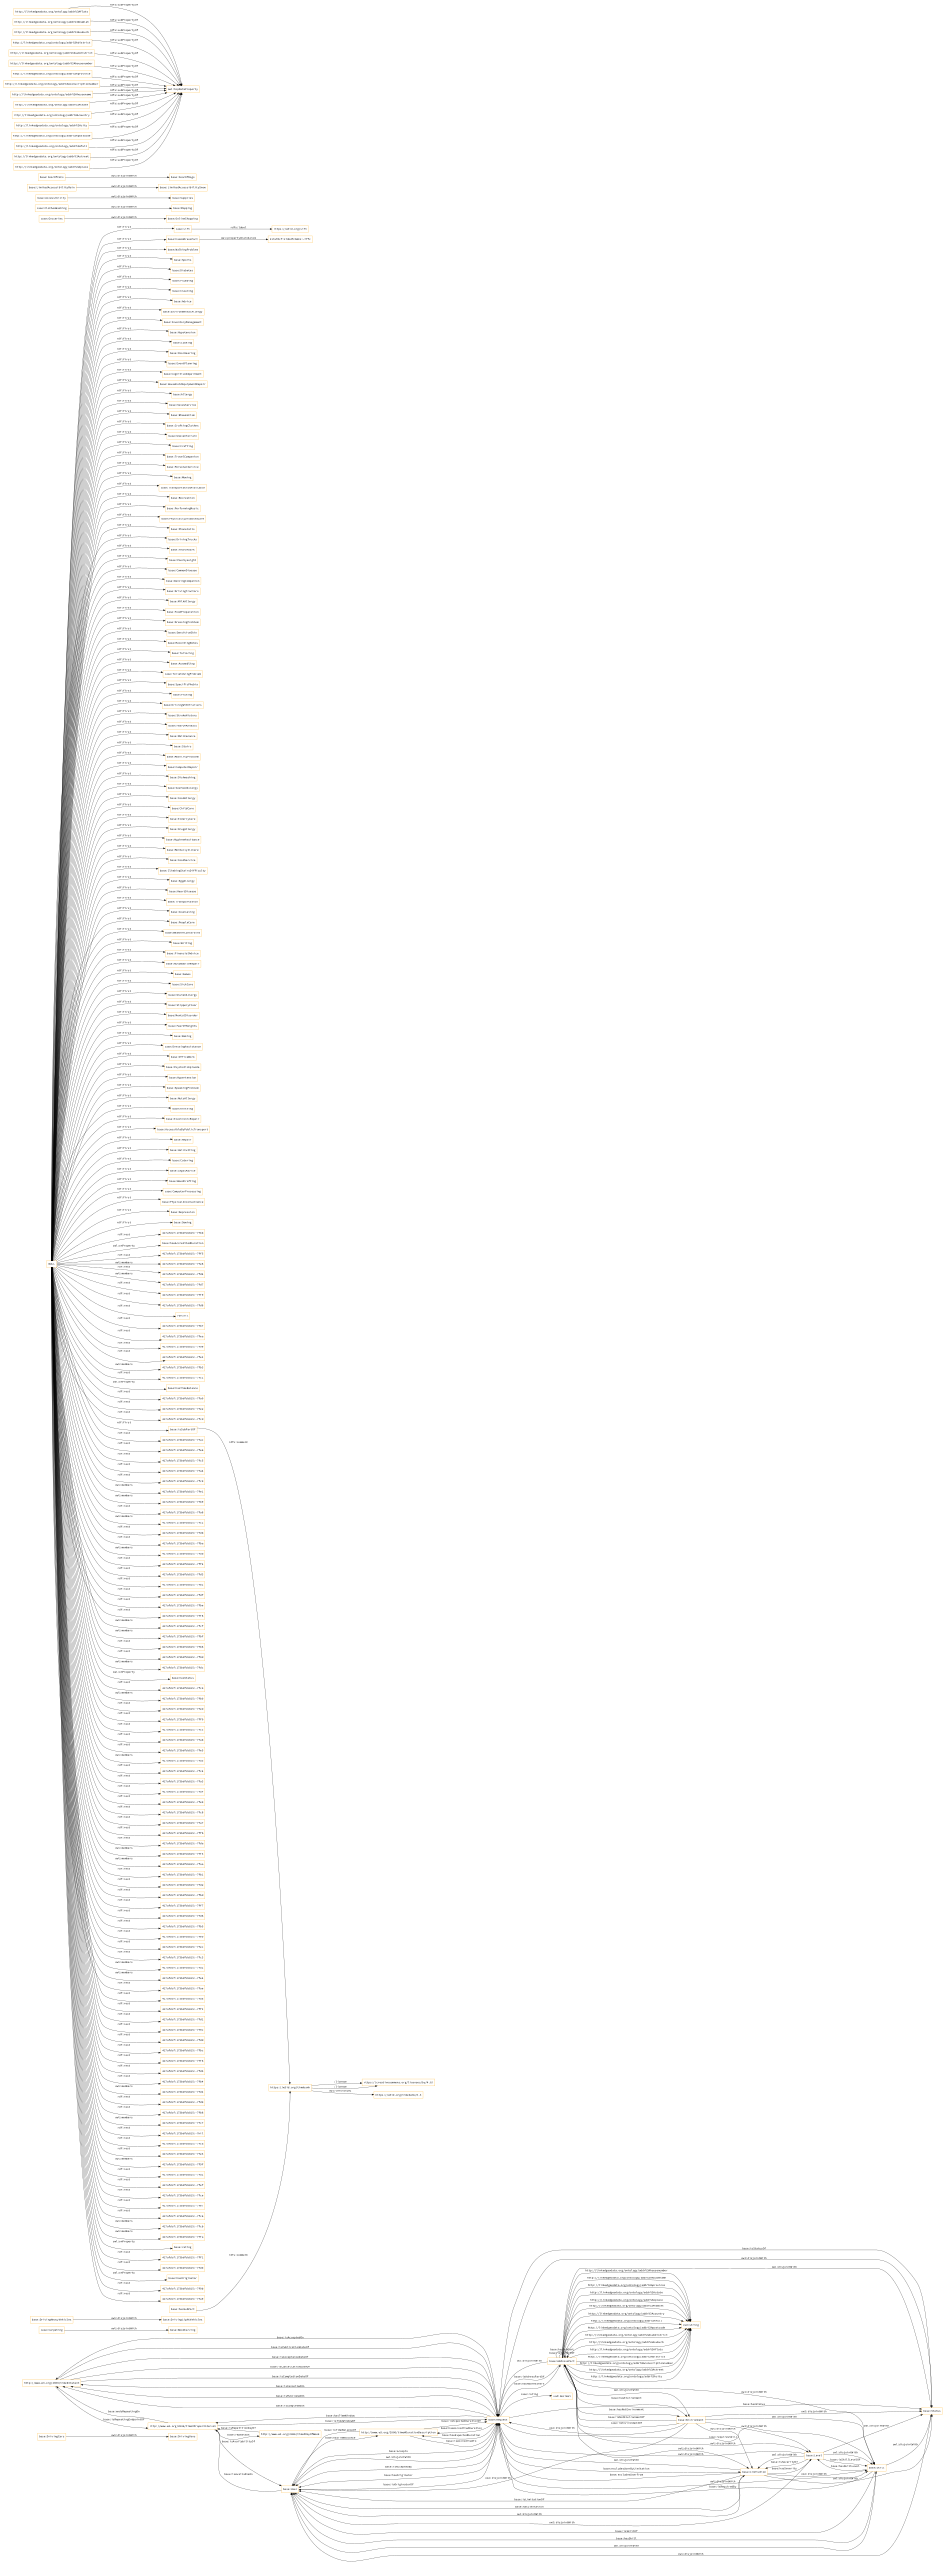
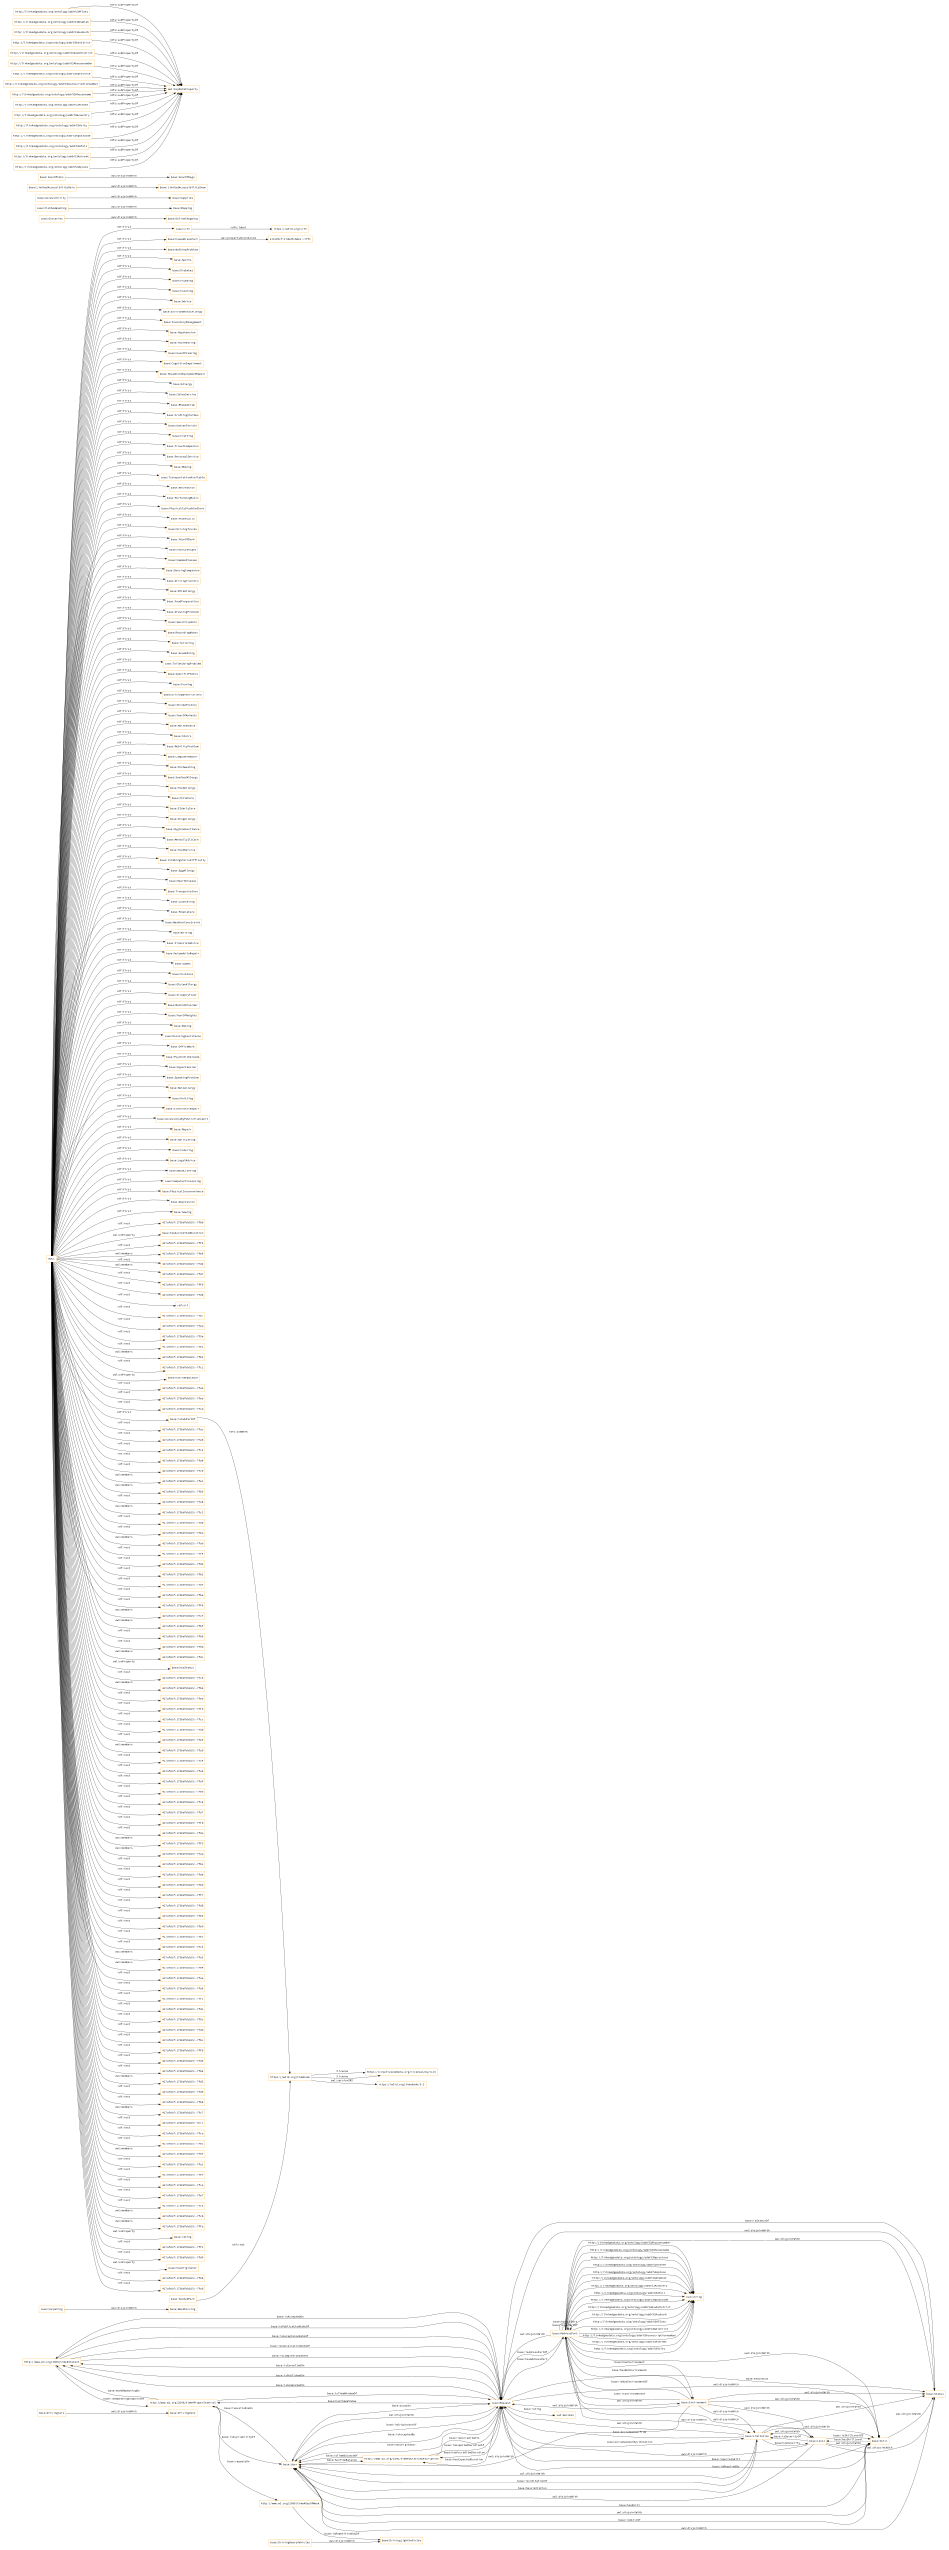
(183, 343) -> none
(238, 2255) -> (238, 2245)
(239, 2431) -> (330, 2536)
